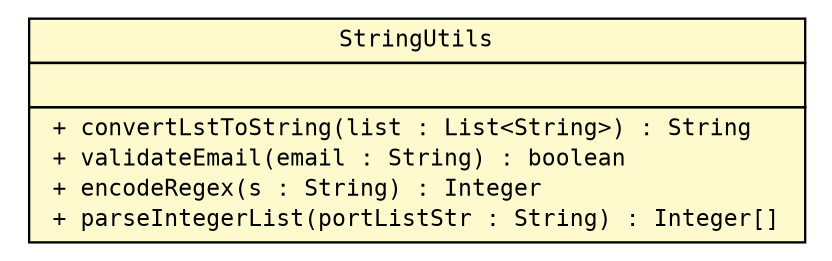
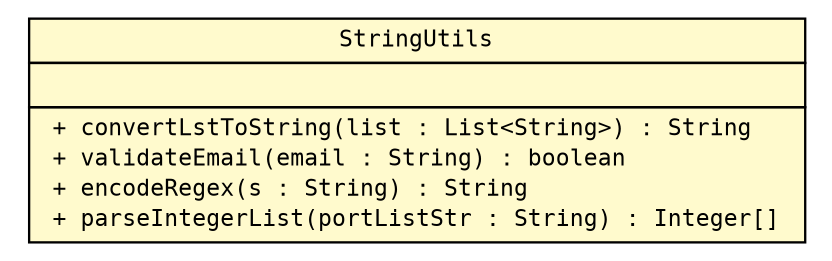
(298, 189) -> (291, 189)
